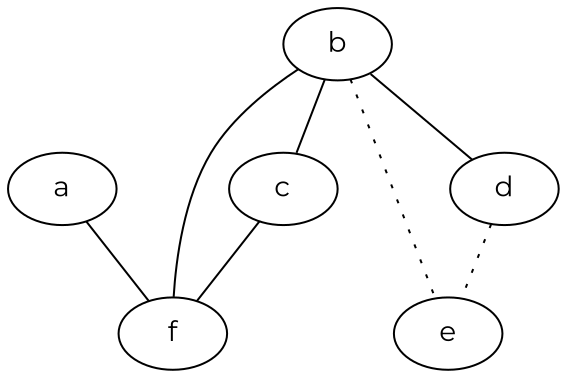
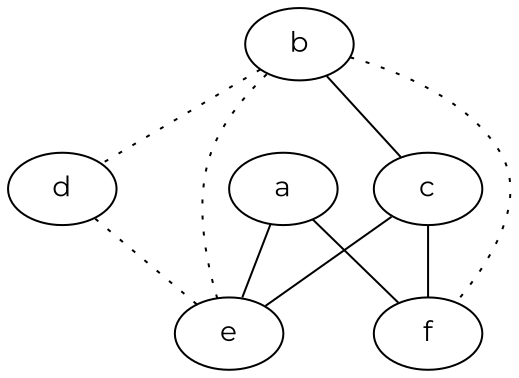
(421, 117) -> (181, 117)
(204, 165) -> (496, 146)
none -> (256, 261)
none -> (328, 261)
